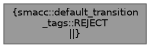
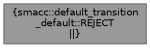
(75, 24) -> (75, 24)
